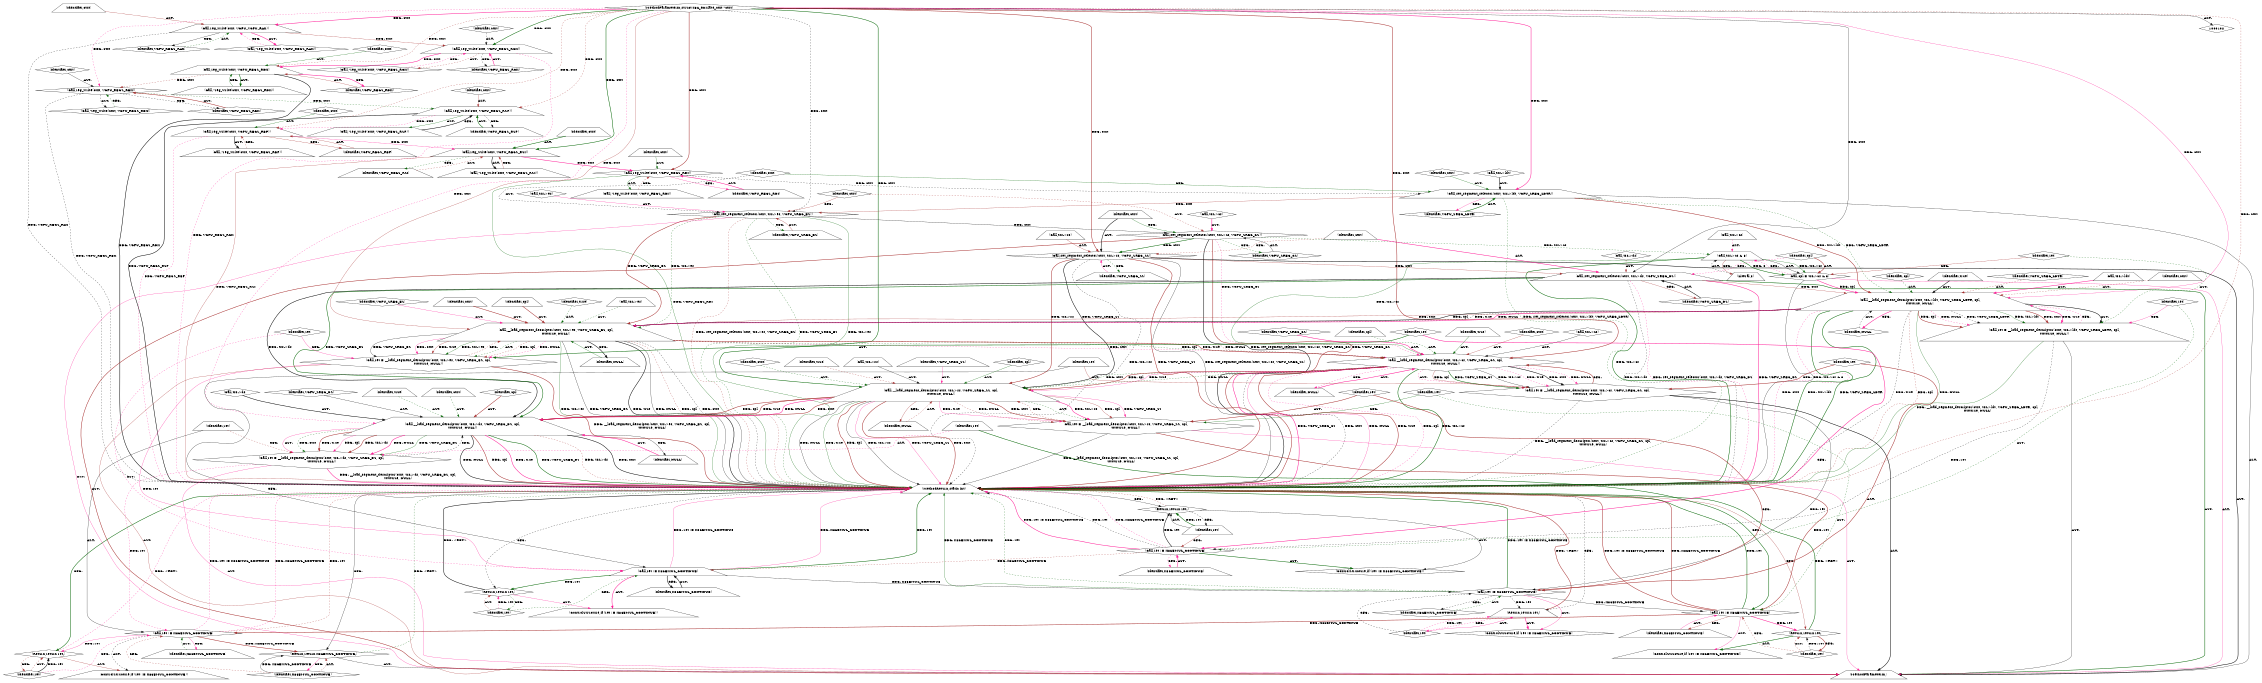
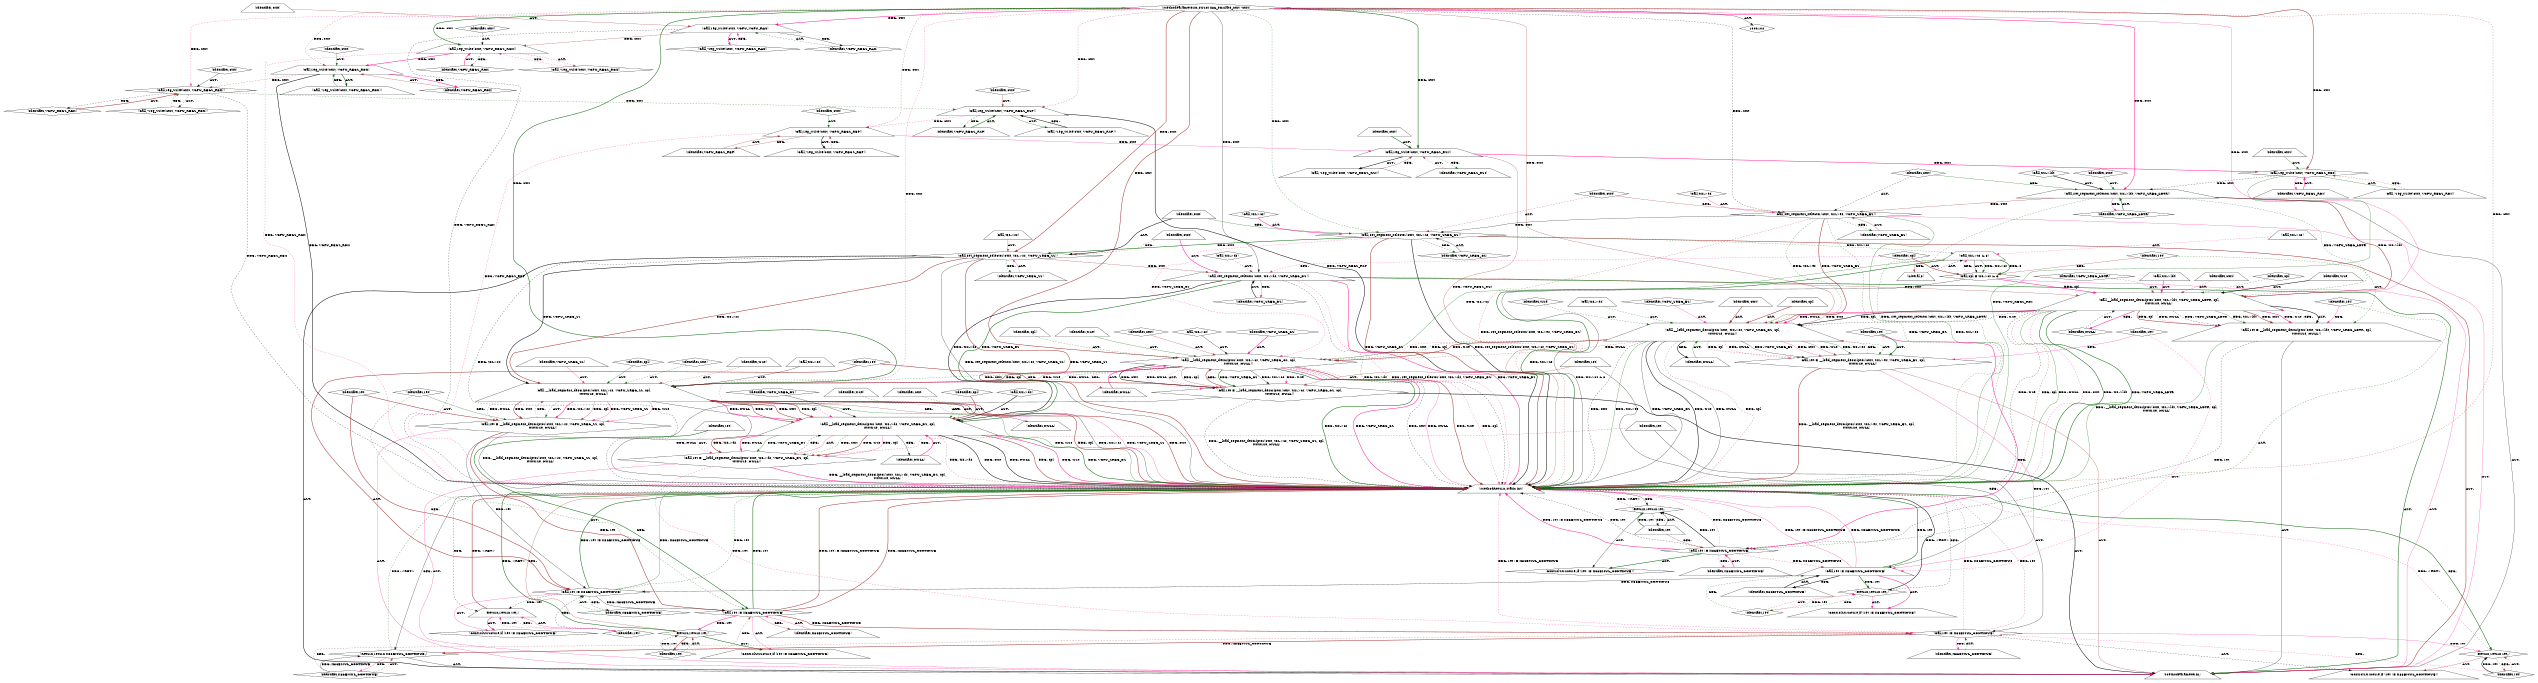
none -> (1272, 140)
